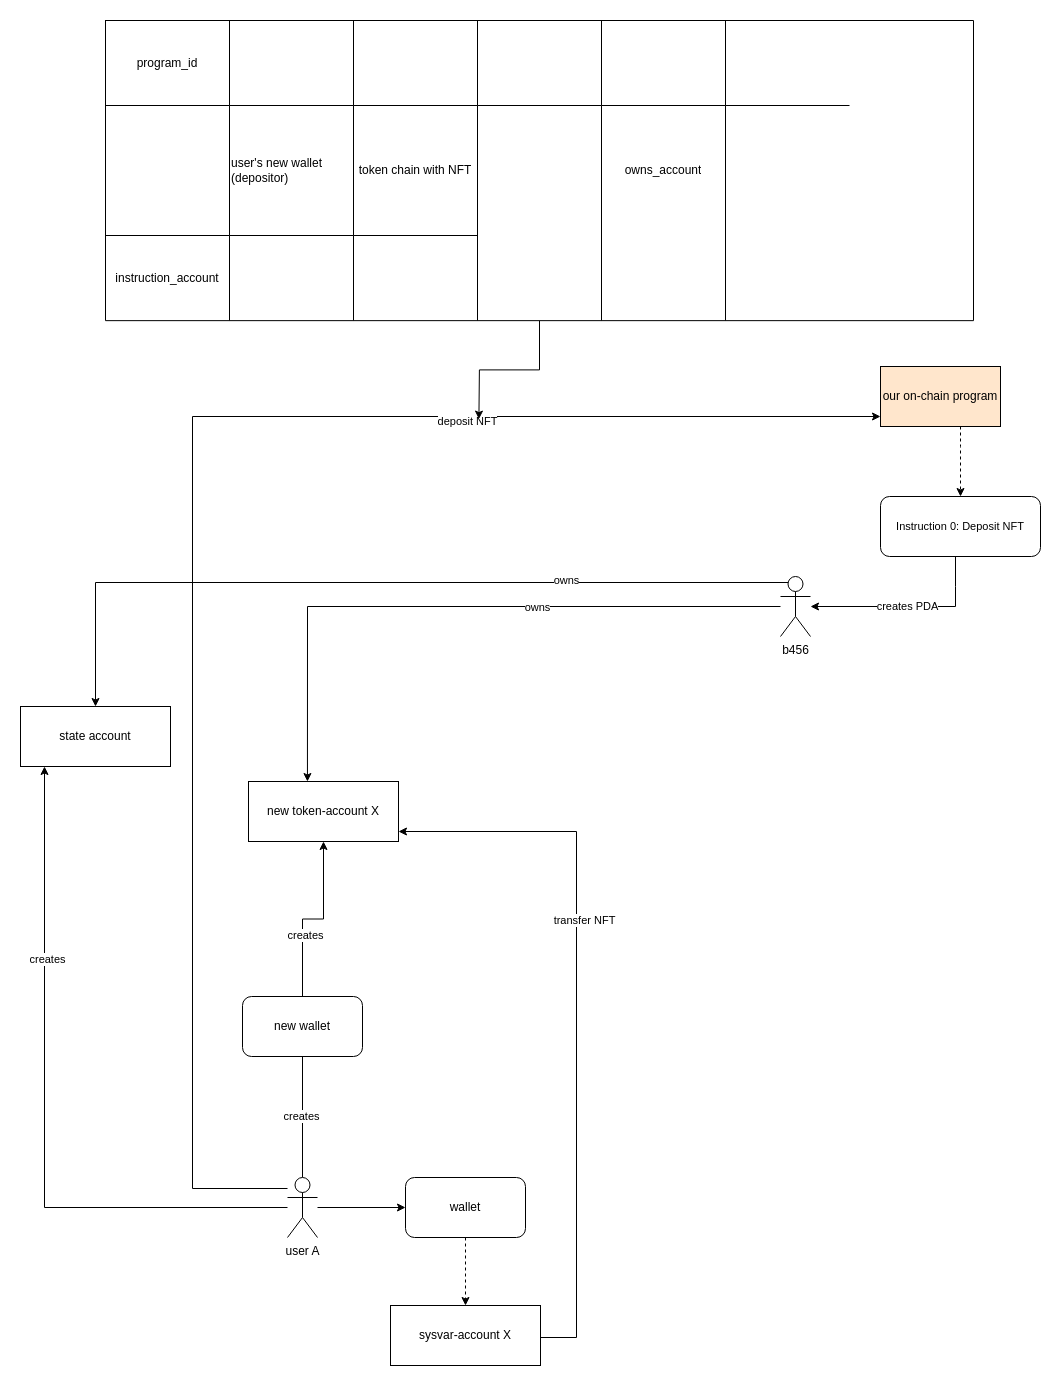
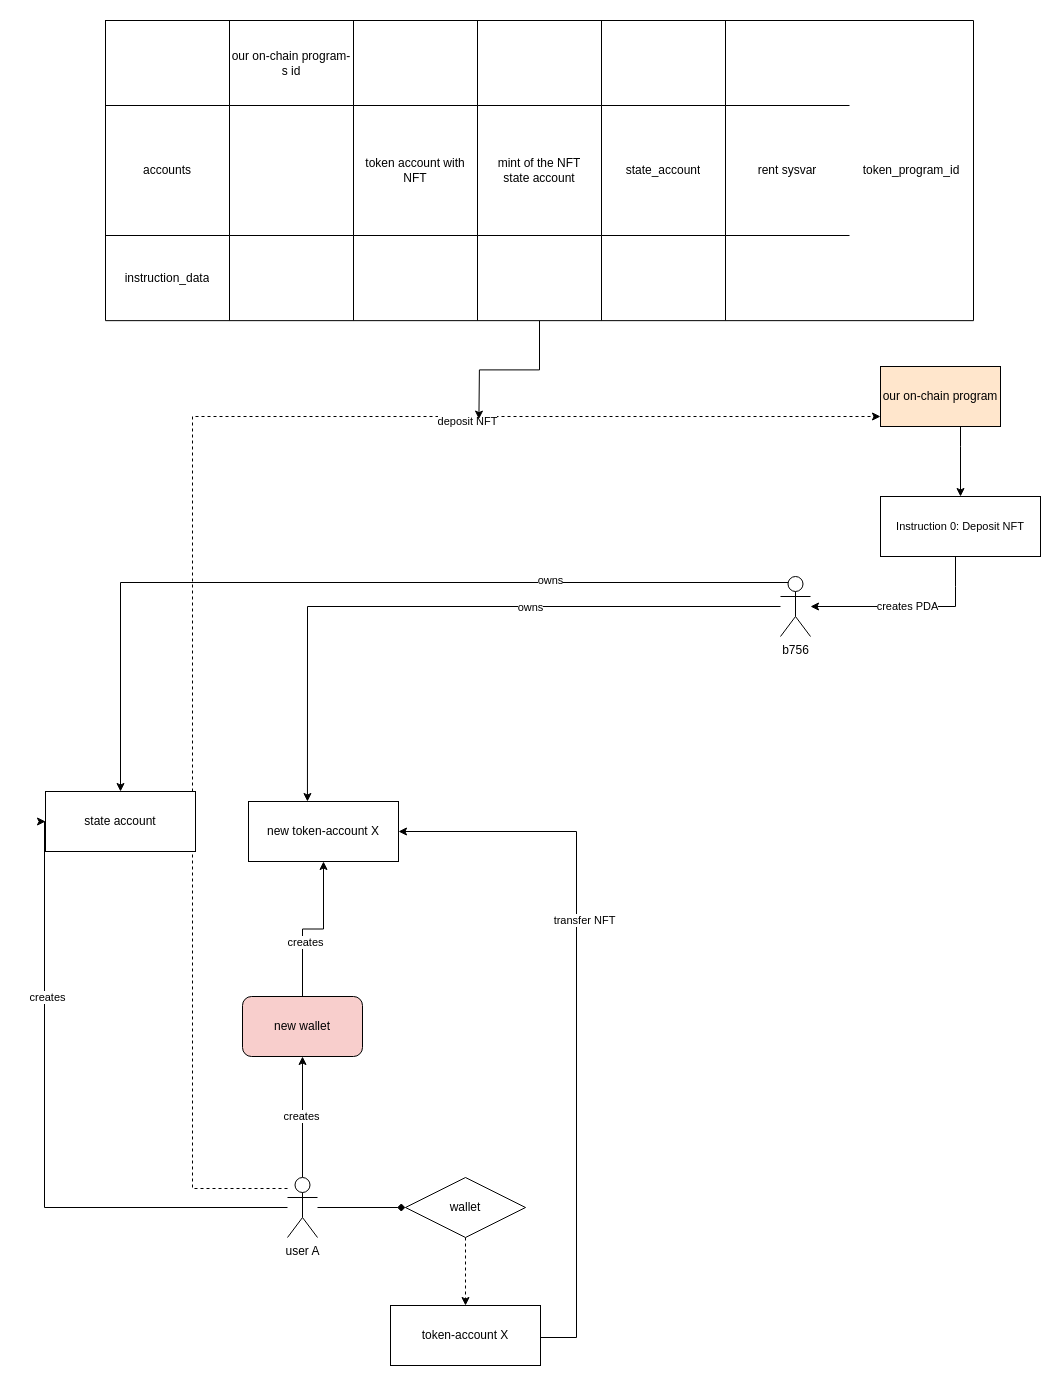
(168, 63) -> none
none -> (292, 63)
none -> (168, 171)
(292, 171) -> none
(416, 171) -> (416, 171)
none -> (540, 171)
(664, 171) -> (664, 171)
none -> (788, 171)
none -> (912, 171)
(168, 279) -> (168, 279)
(961, 458) -> (961, 458)
(961, 527) -> (961, 527)
(796, 651) -> (796, 651)
(193, 728) -> (193, 728)
(96, 737) -> (121, 822)
(324, 812) -> (324, 832)
(303, 1027) -> (303, 1027)
(303, 1062) -> (303, 1064)
(397, 1208) -> (396, 1208)
(466, 1208) -> (466, 1208)
(466, 1336) -> (466, 1336)
